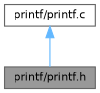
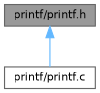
(50, 52) -> (50, 52)
